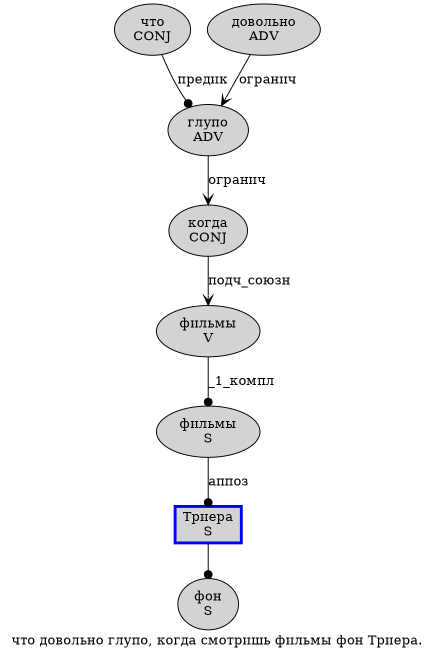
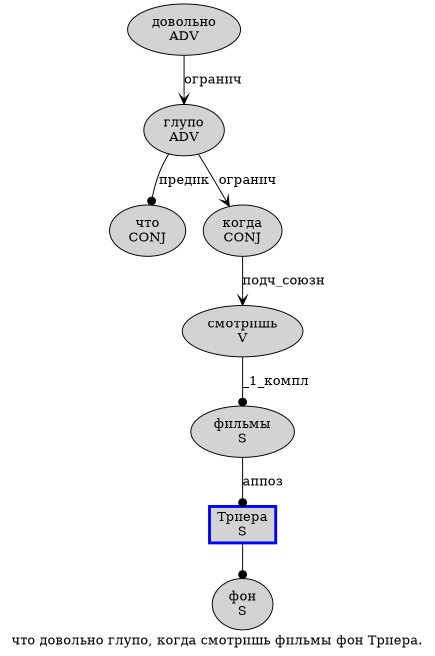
(173, 78) -> (159, 175)
(208, 331) -> (243, 331)
